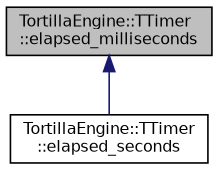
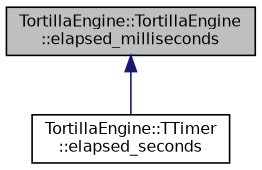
(109, 31) -> (131, 31)
